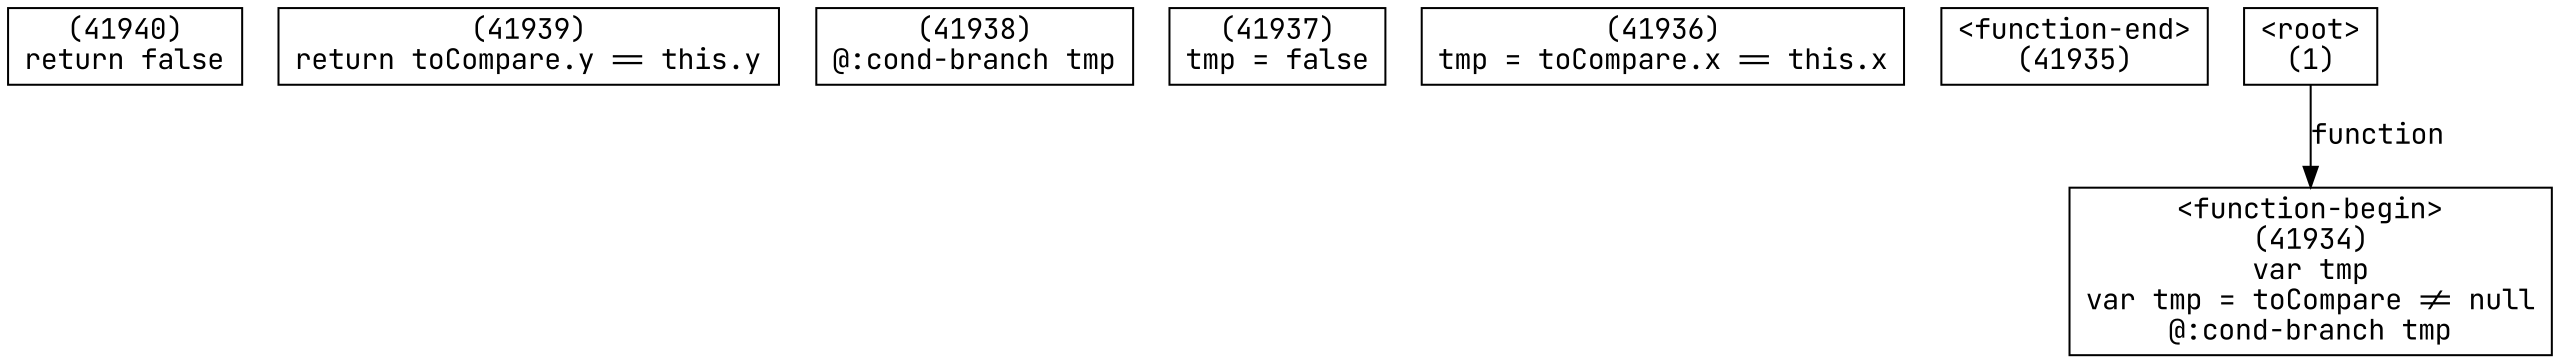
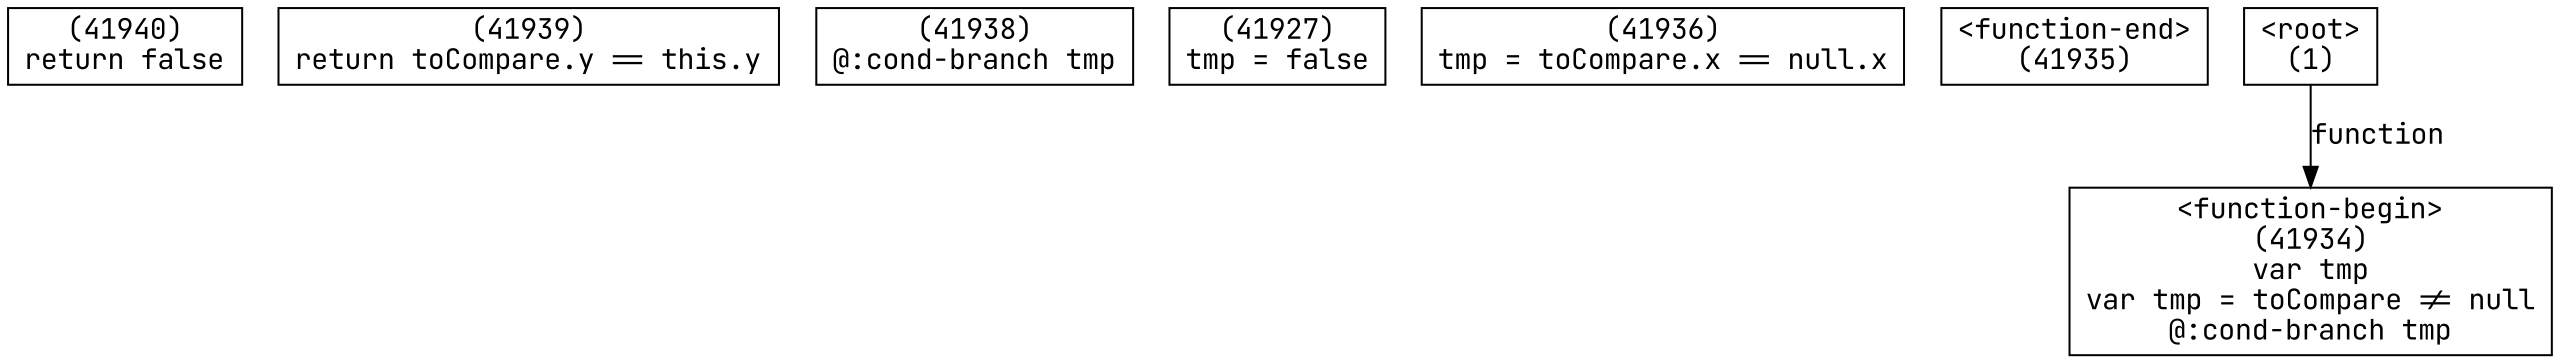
(1277, 46) -> (1277, 46)
(1663, 46) -> (1663, 46)
